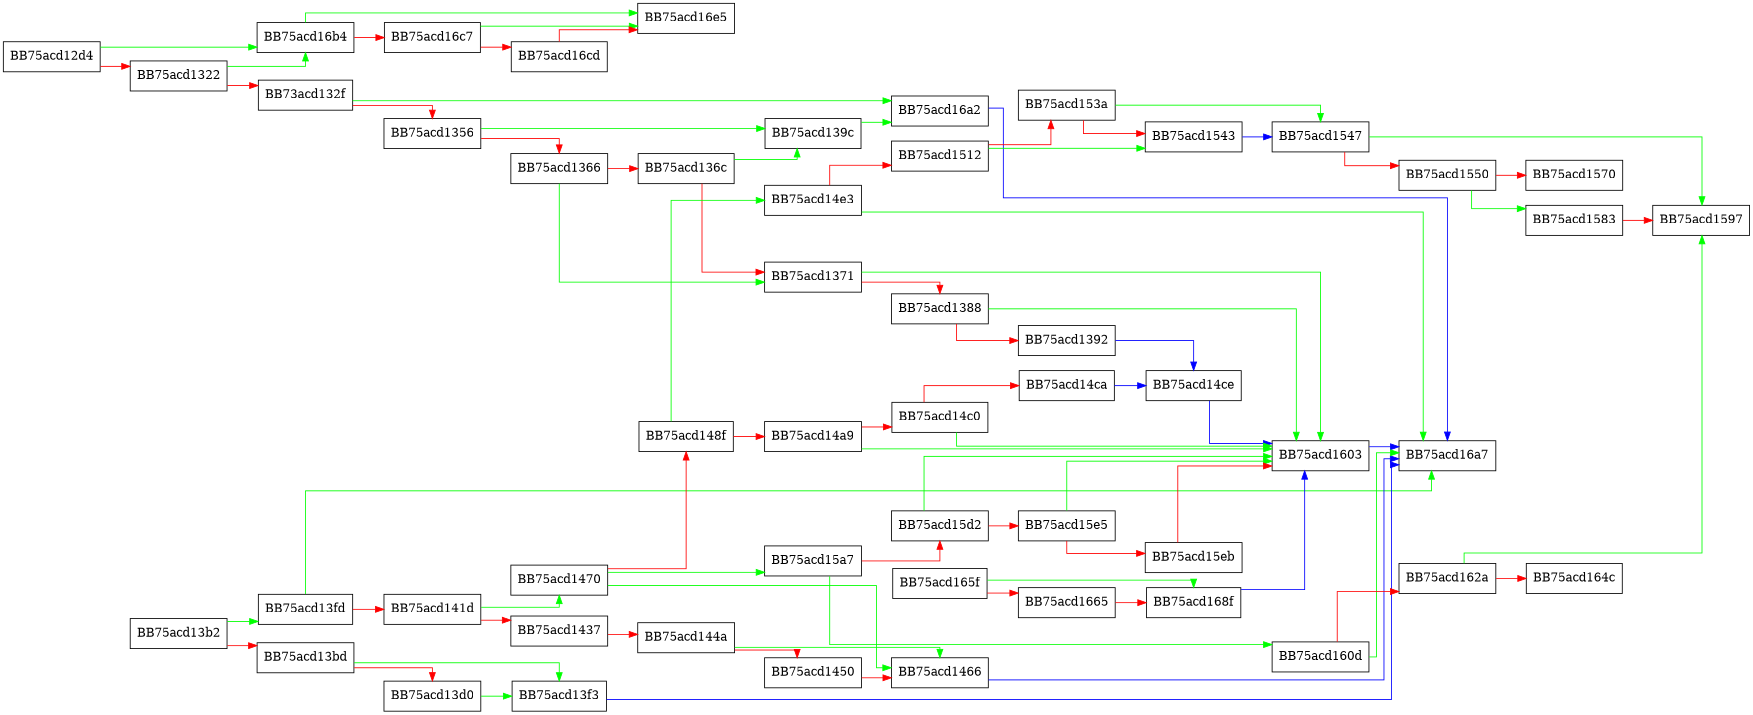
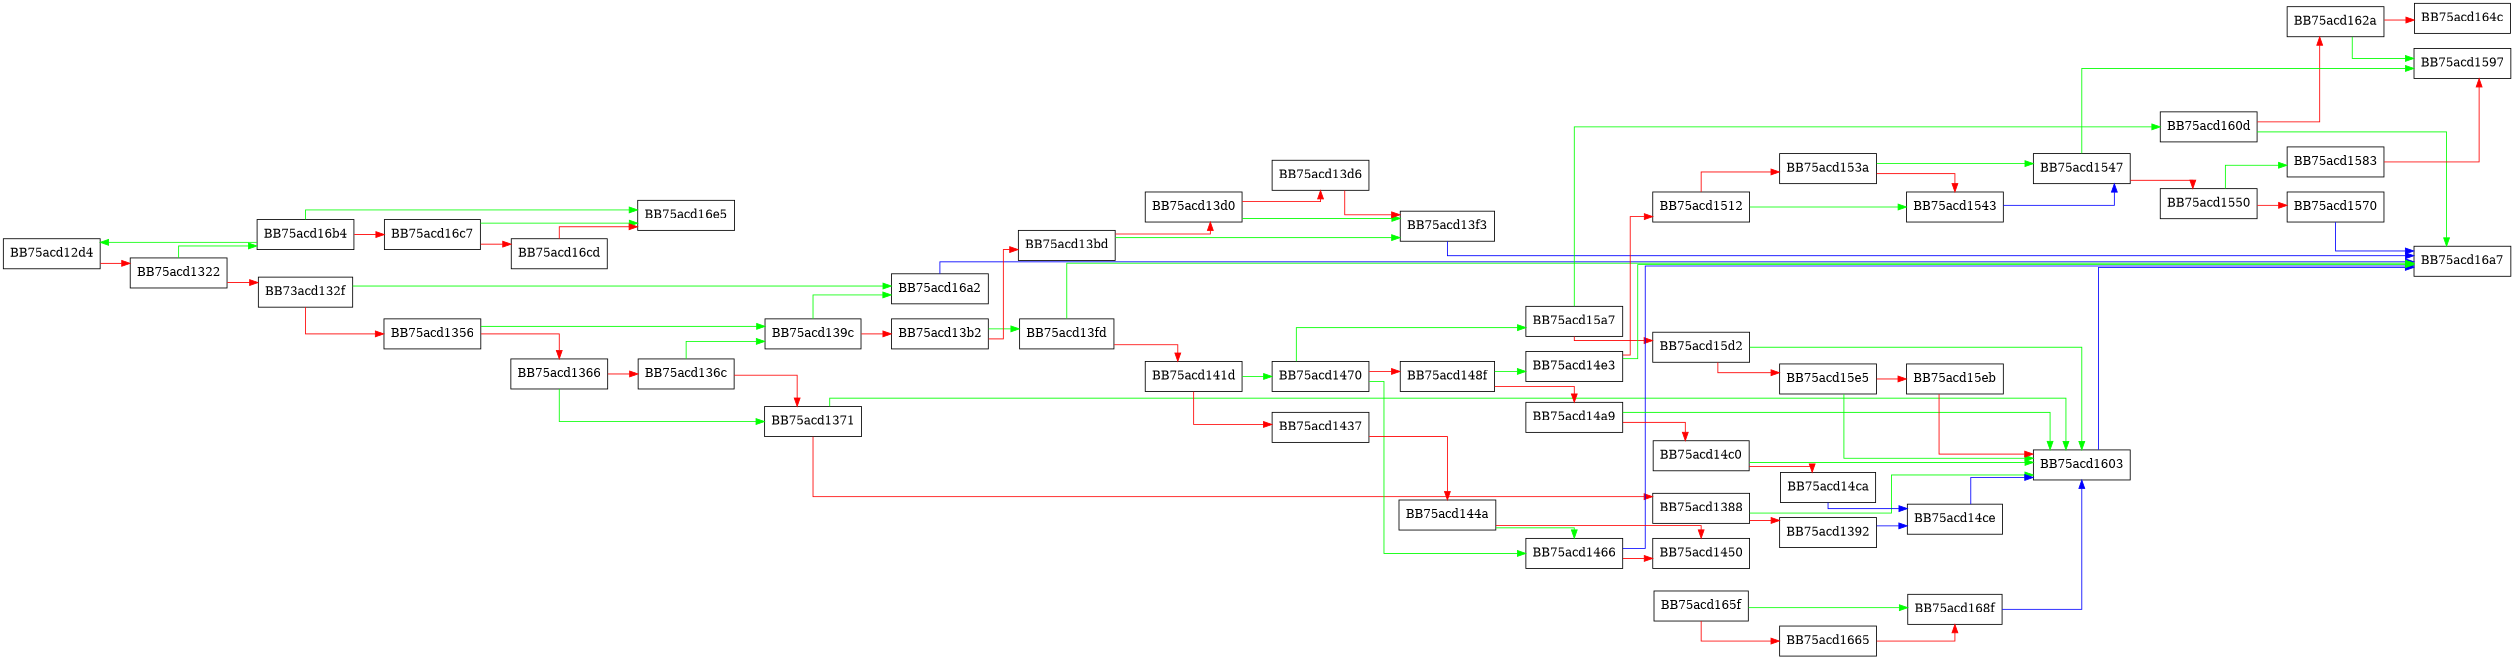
(175, 47) -> (172, 242)
none -> (1321, 175)
none -> (2336, 249)
none -> (872, 334)
(872, 678) -> (1634, 558)
